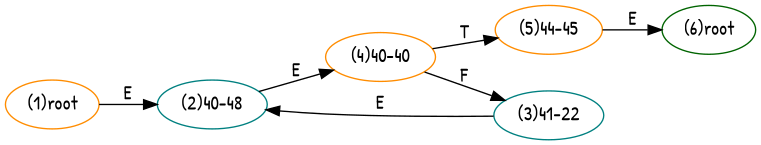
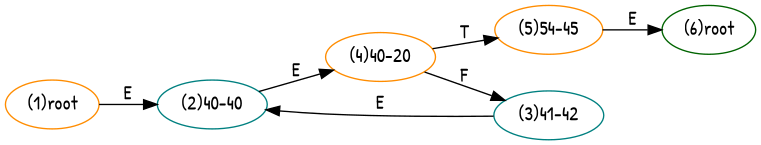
(549, 30) -> (549, 30)
(381, 57) -> (381, 57)
(212, 104) -> (212, 104)
(549, 115) -> (549, 115)
